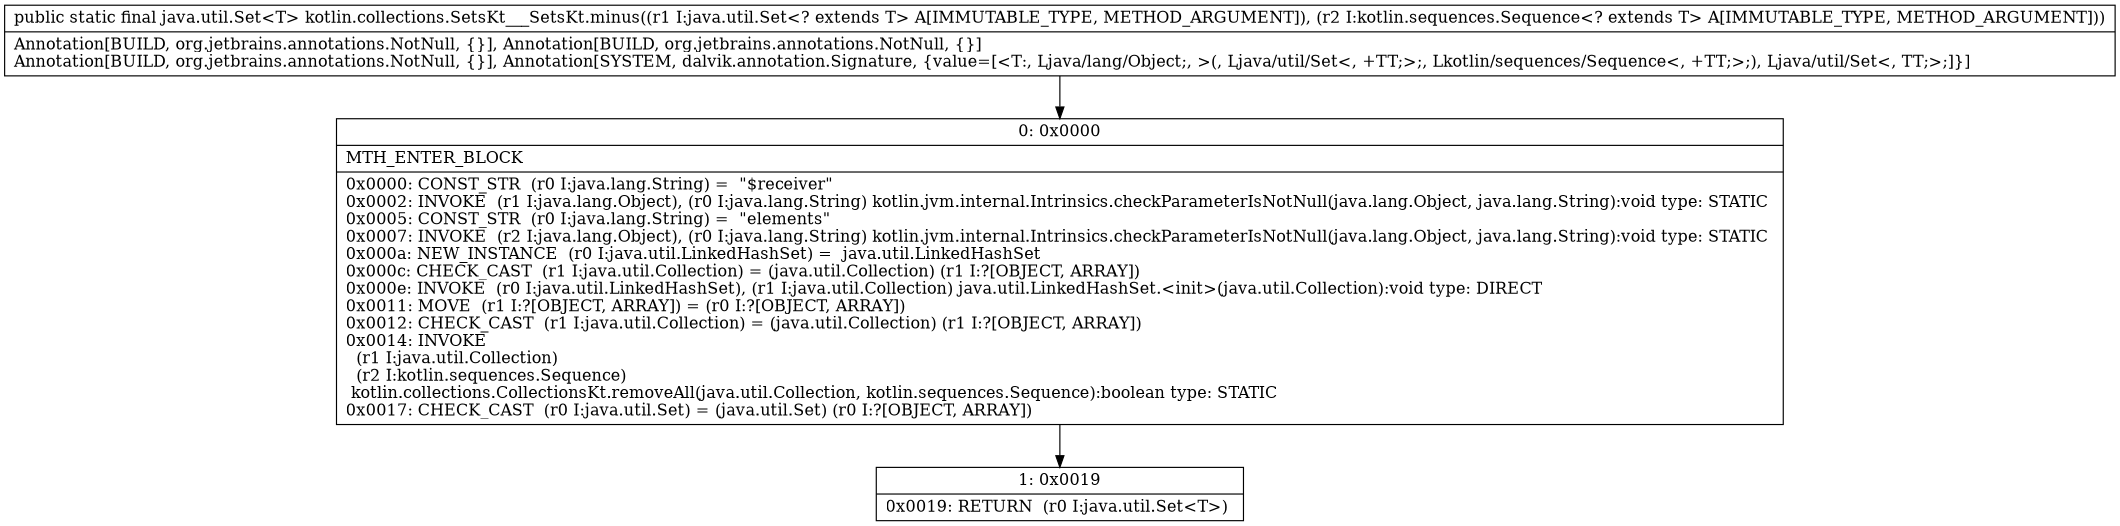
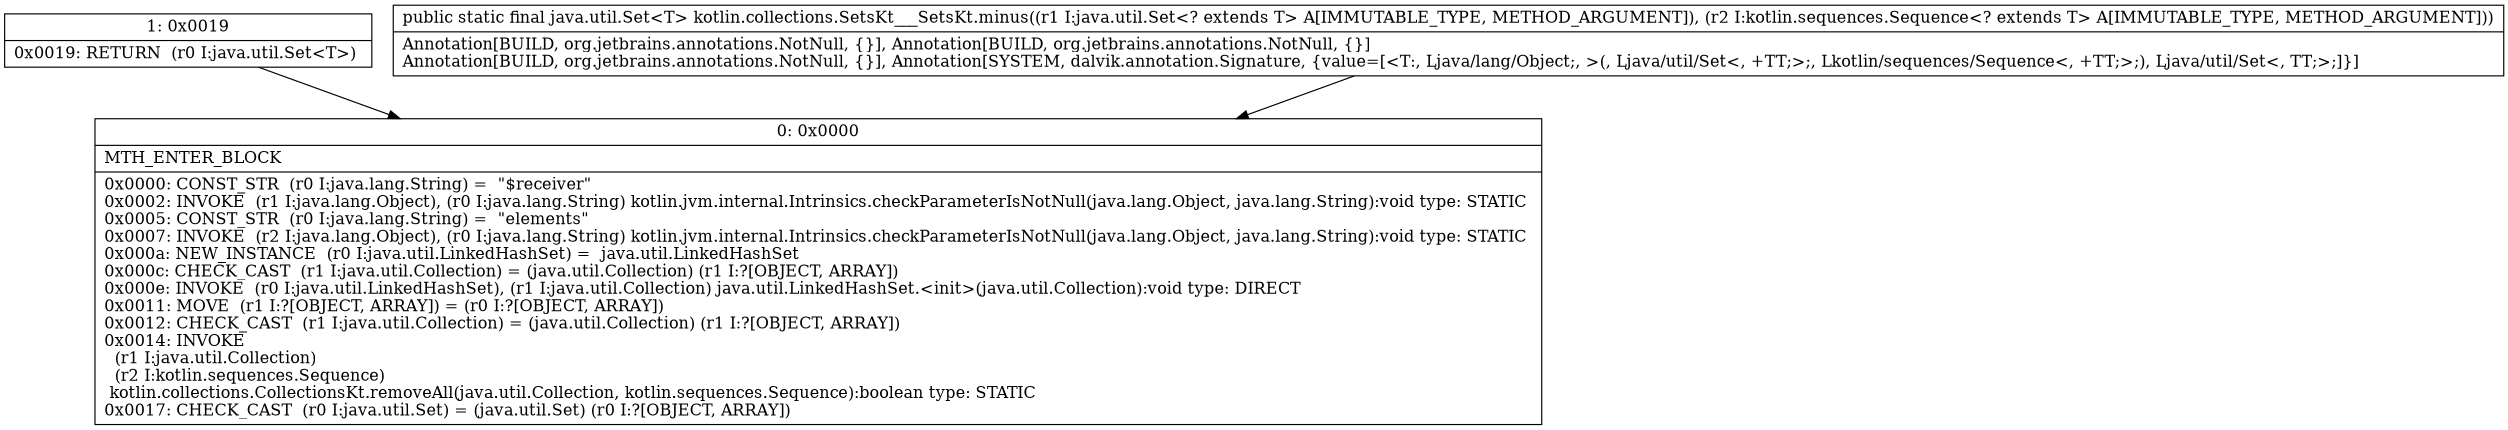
(1060, 440) -> (324, 91)
